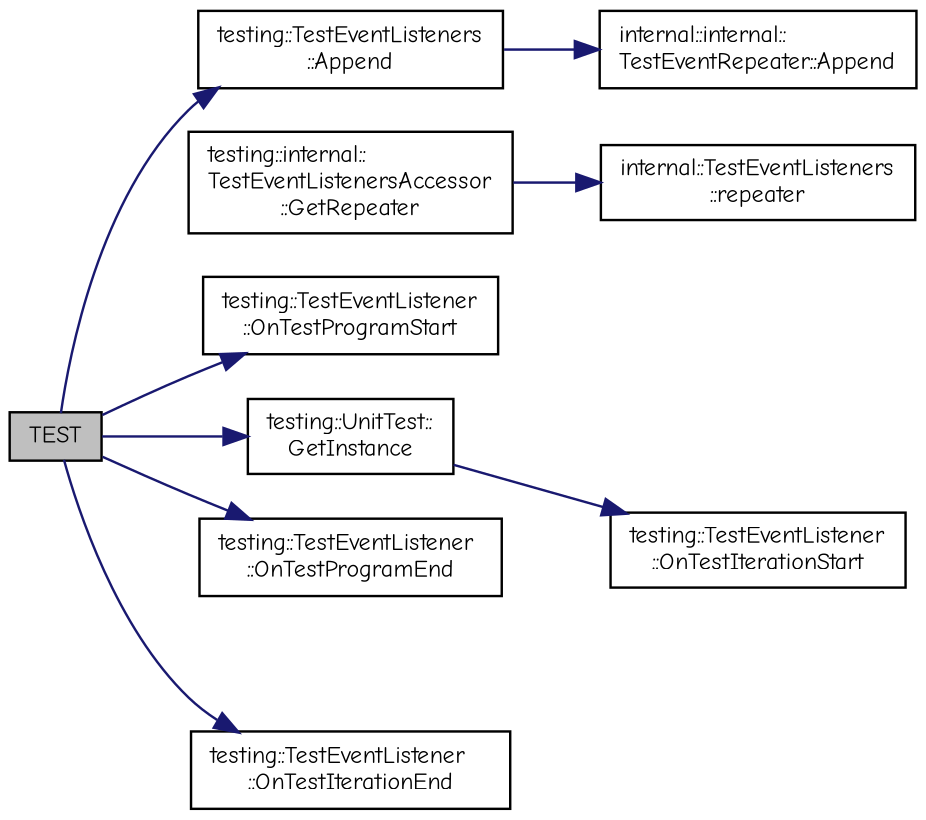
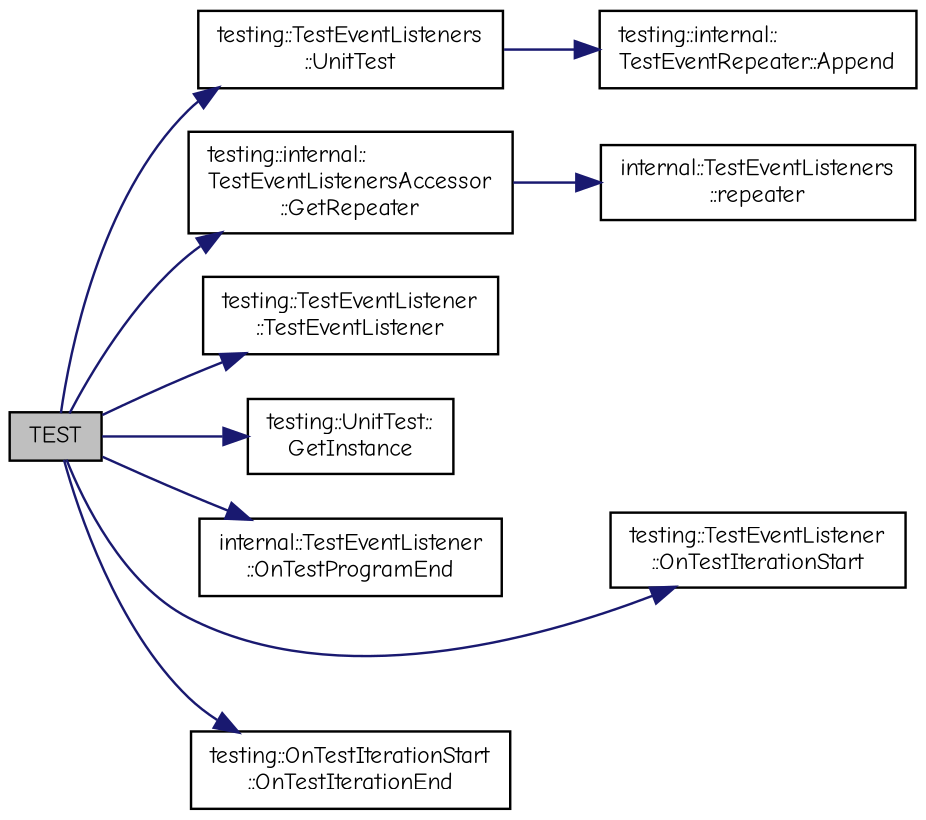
(351, 50) -> (351, 50)
(758, 50) -> (758, 50)
(351, 316) -> (351, 316)
none -> (126, 323)
(528, 486) -> (320, 653)
(351, 557) -> (351, 557)
(351, 770) -> (351, 770)
